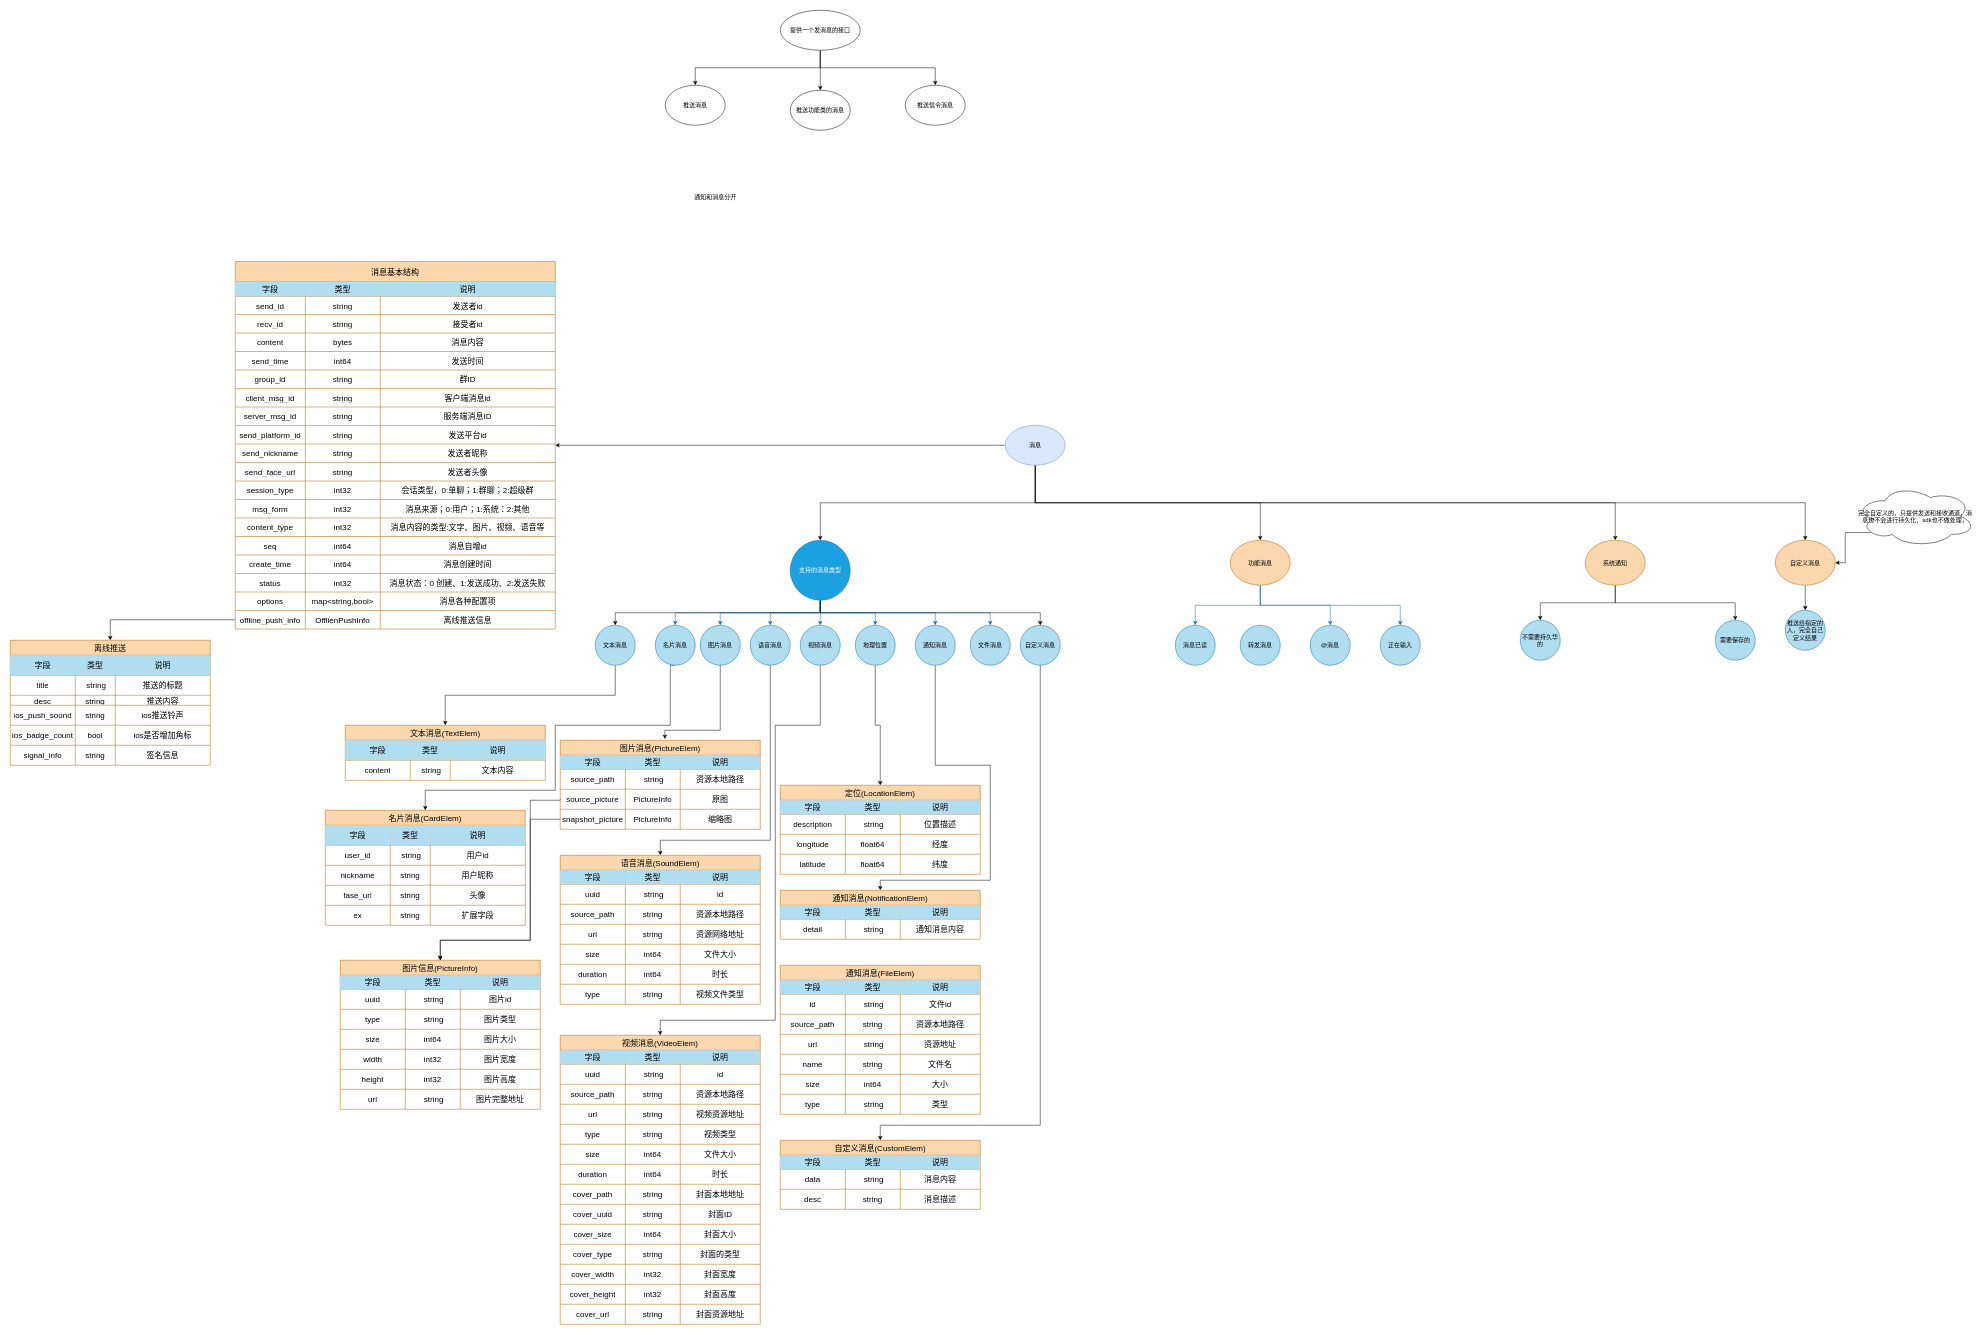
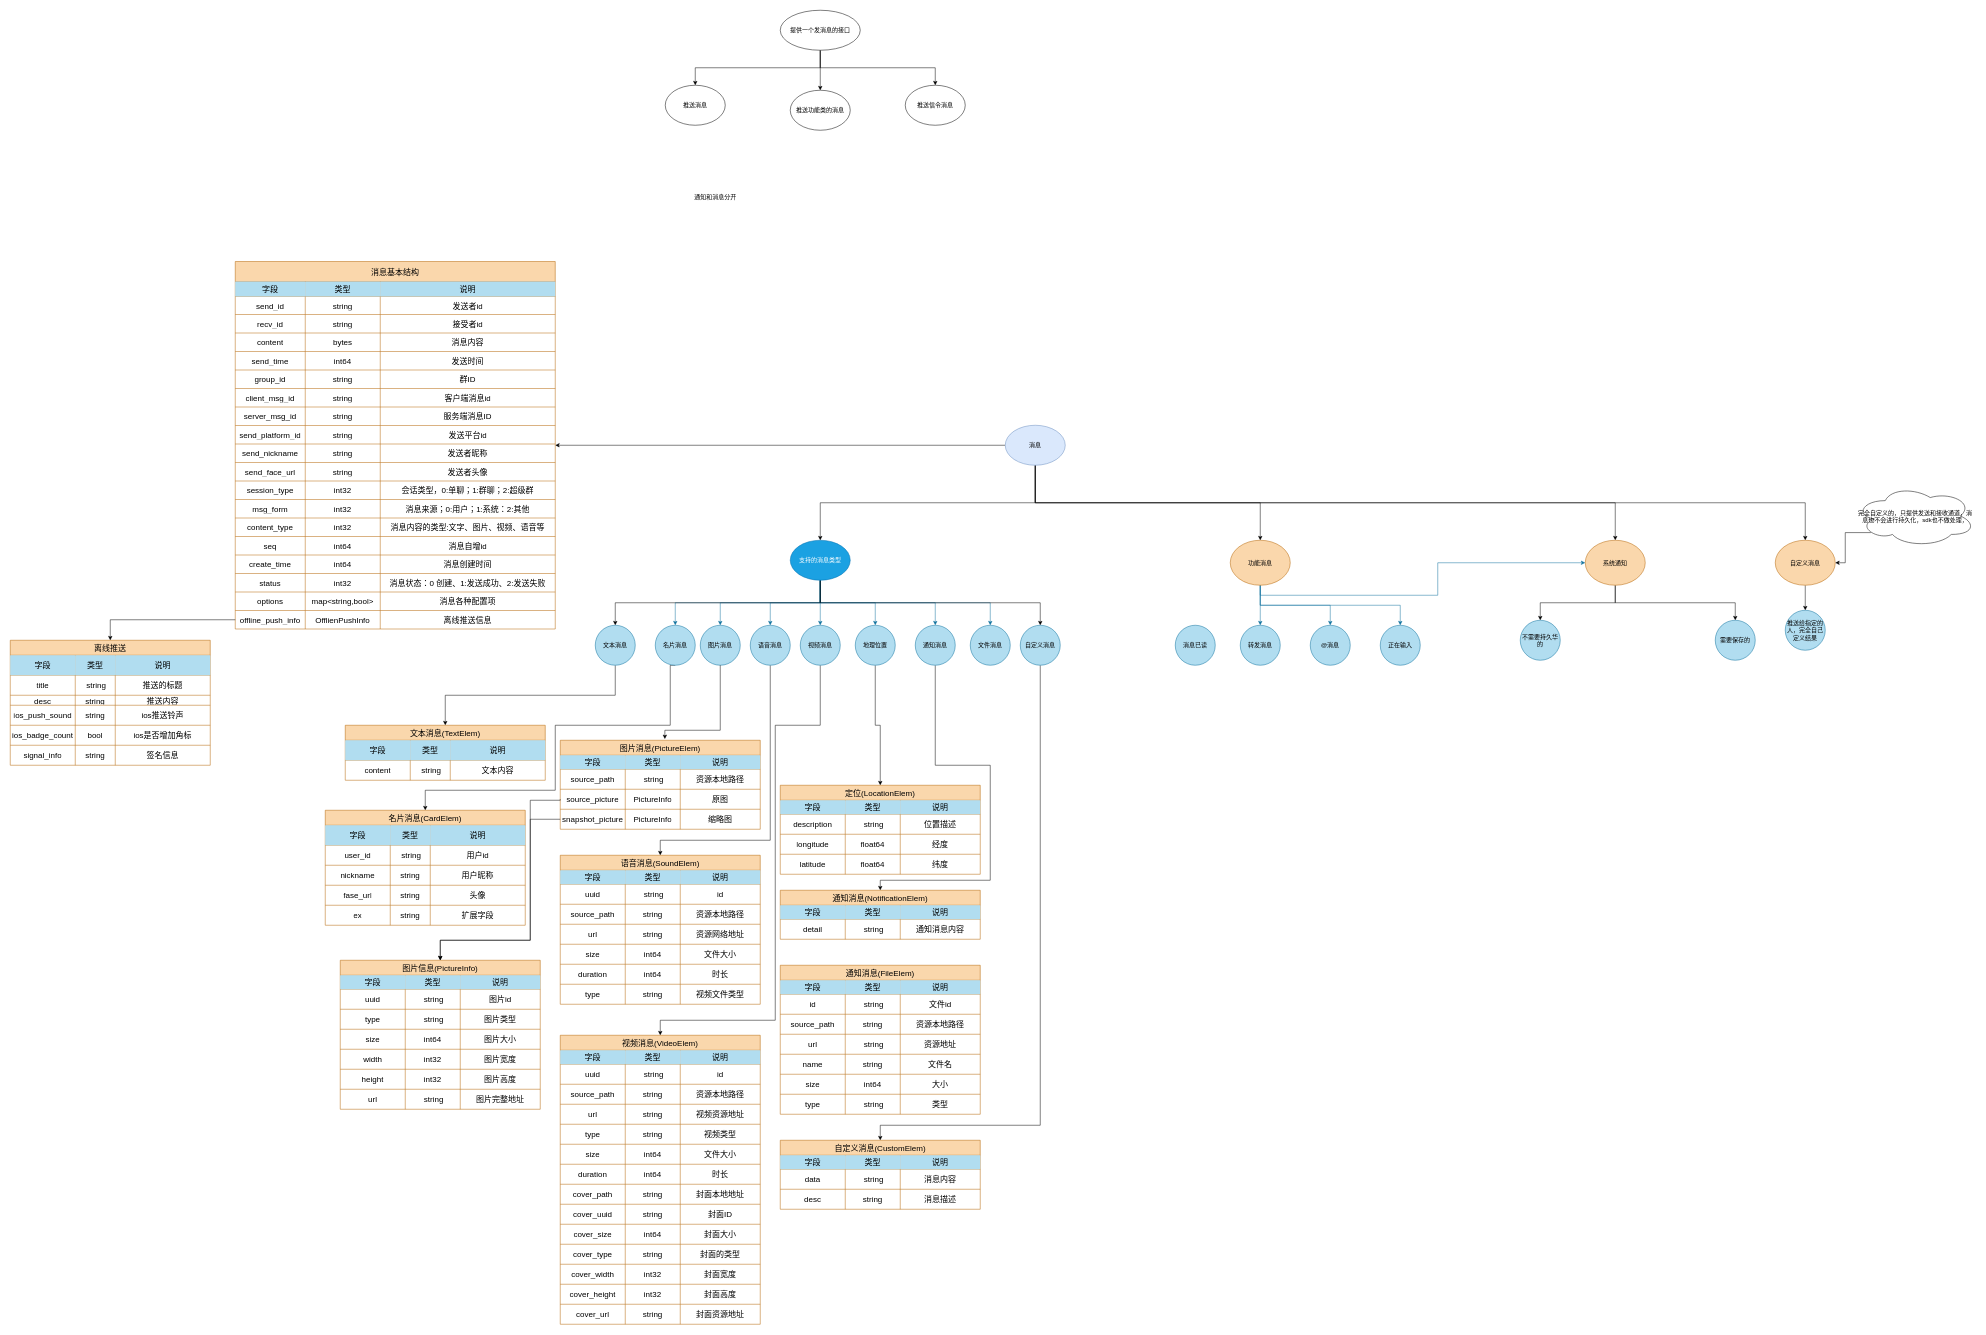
(820, 570) -> (820, 560)
(1195, 620) -> (1580, 563)
none -> (1260, 620)
